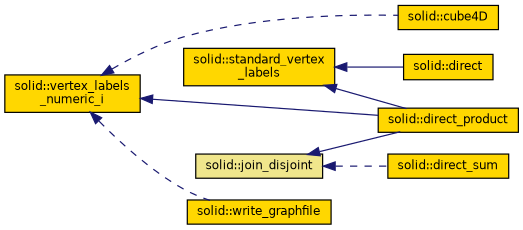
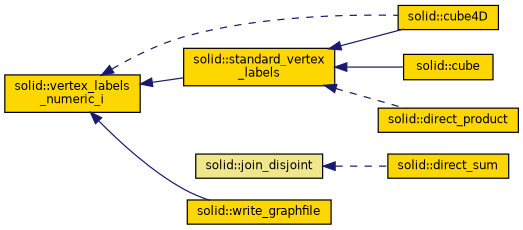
none -> (372, 37)
(448, 67) -> (448, 67)
(371, 99) -> (371, 99)
(265, 107) -> (168, 80)
(360, 142) -> none
(150, 167) -> (150, 167)
